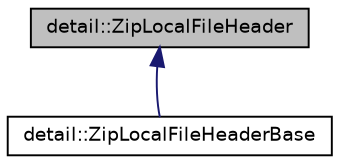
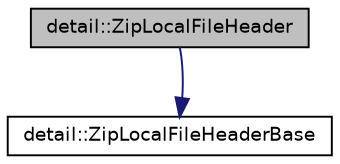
(157, 92) -> (183, 72)
